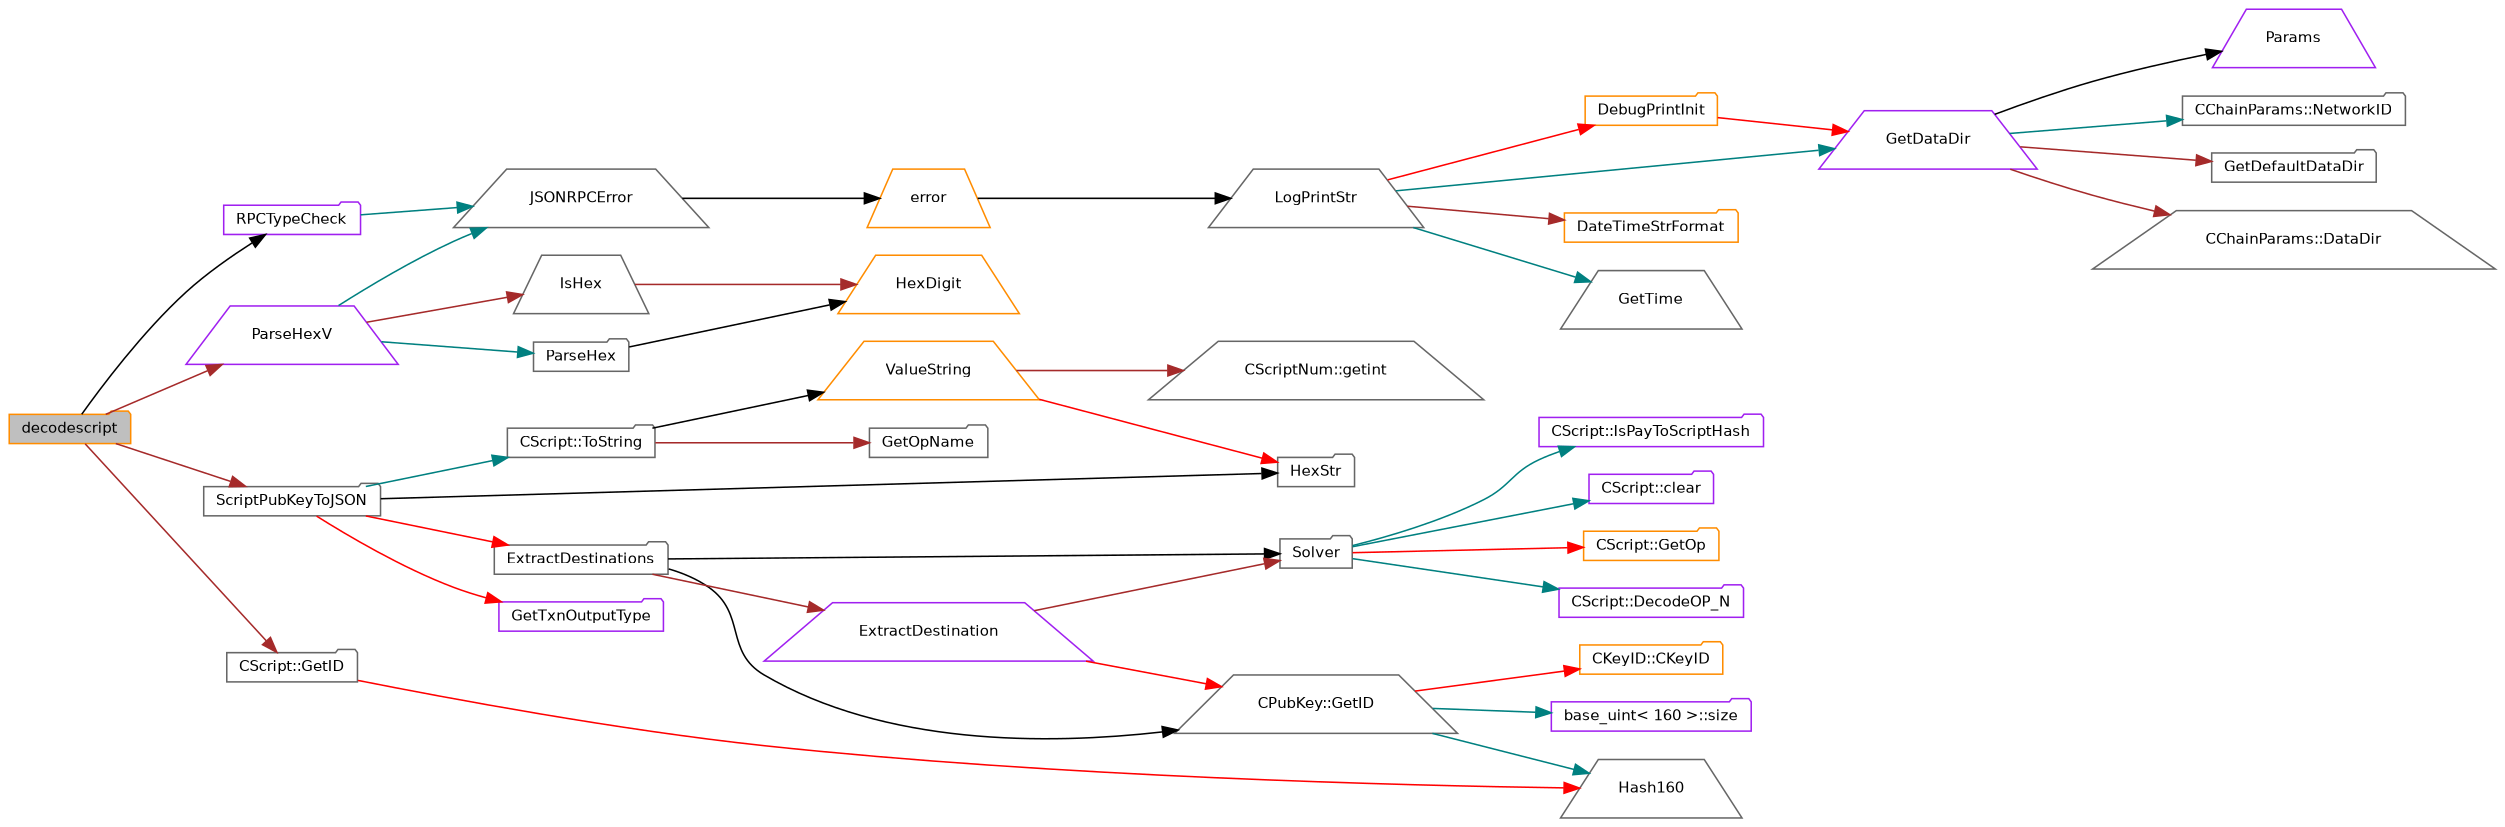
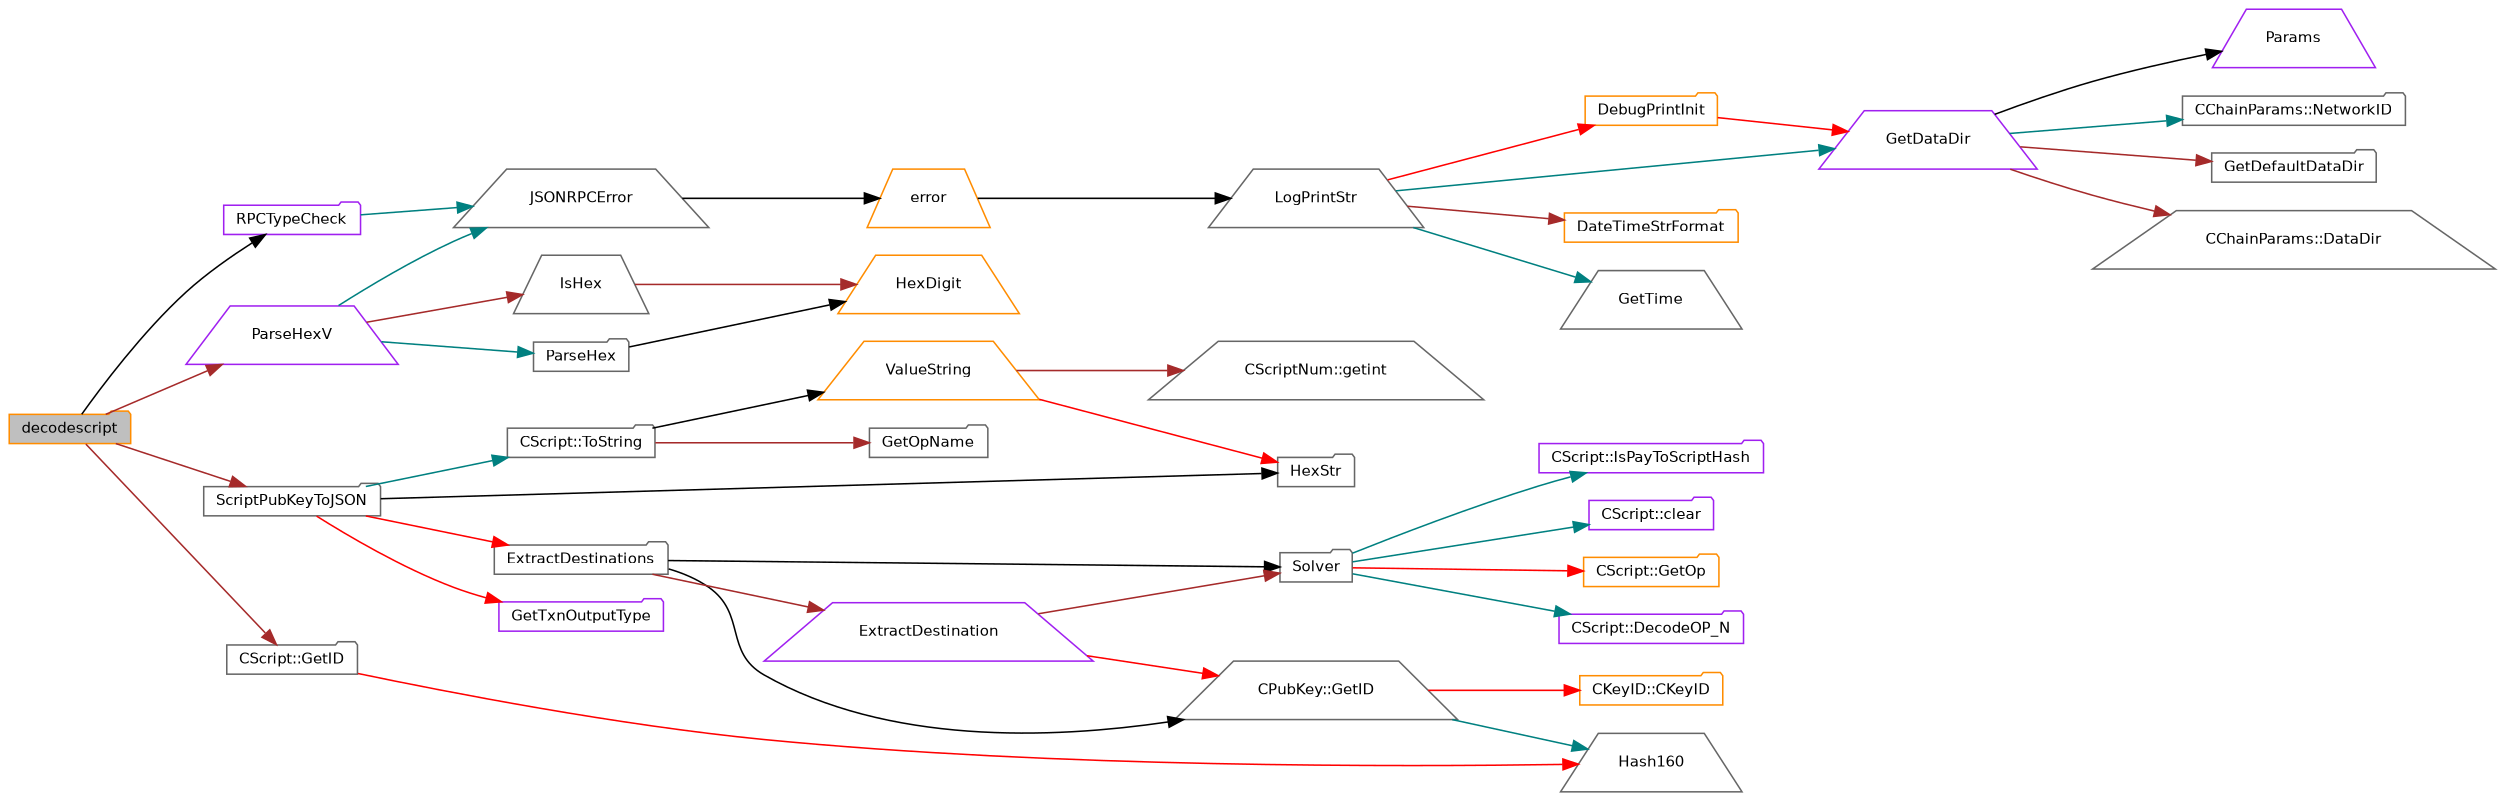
(1651, 716) -> none
